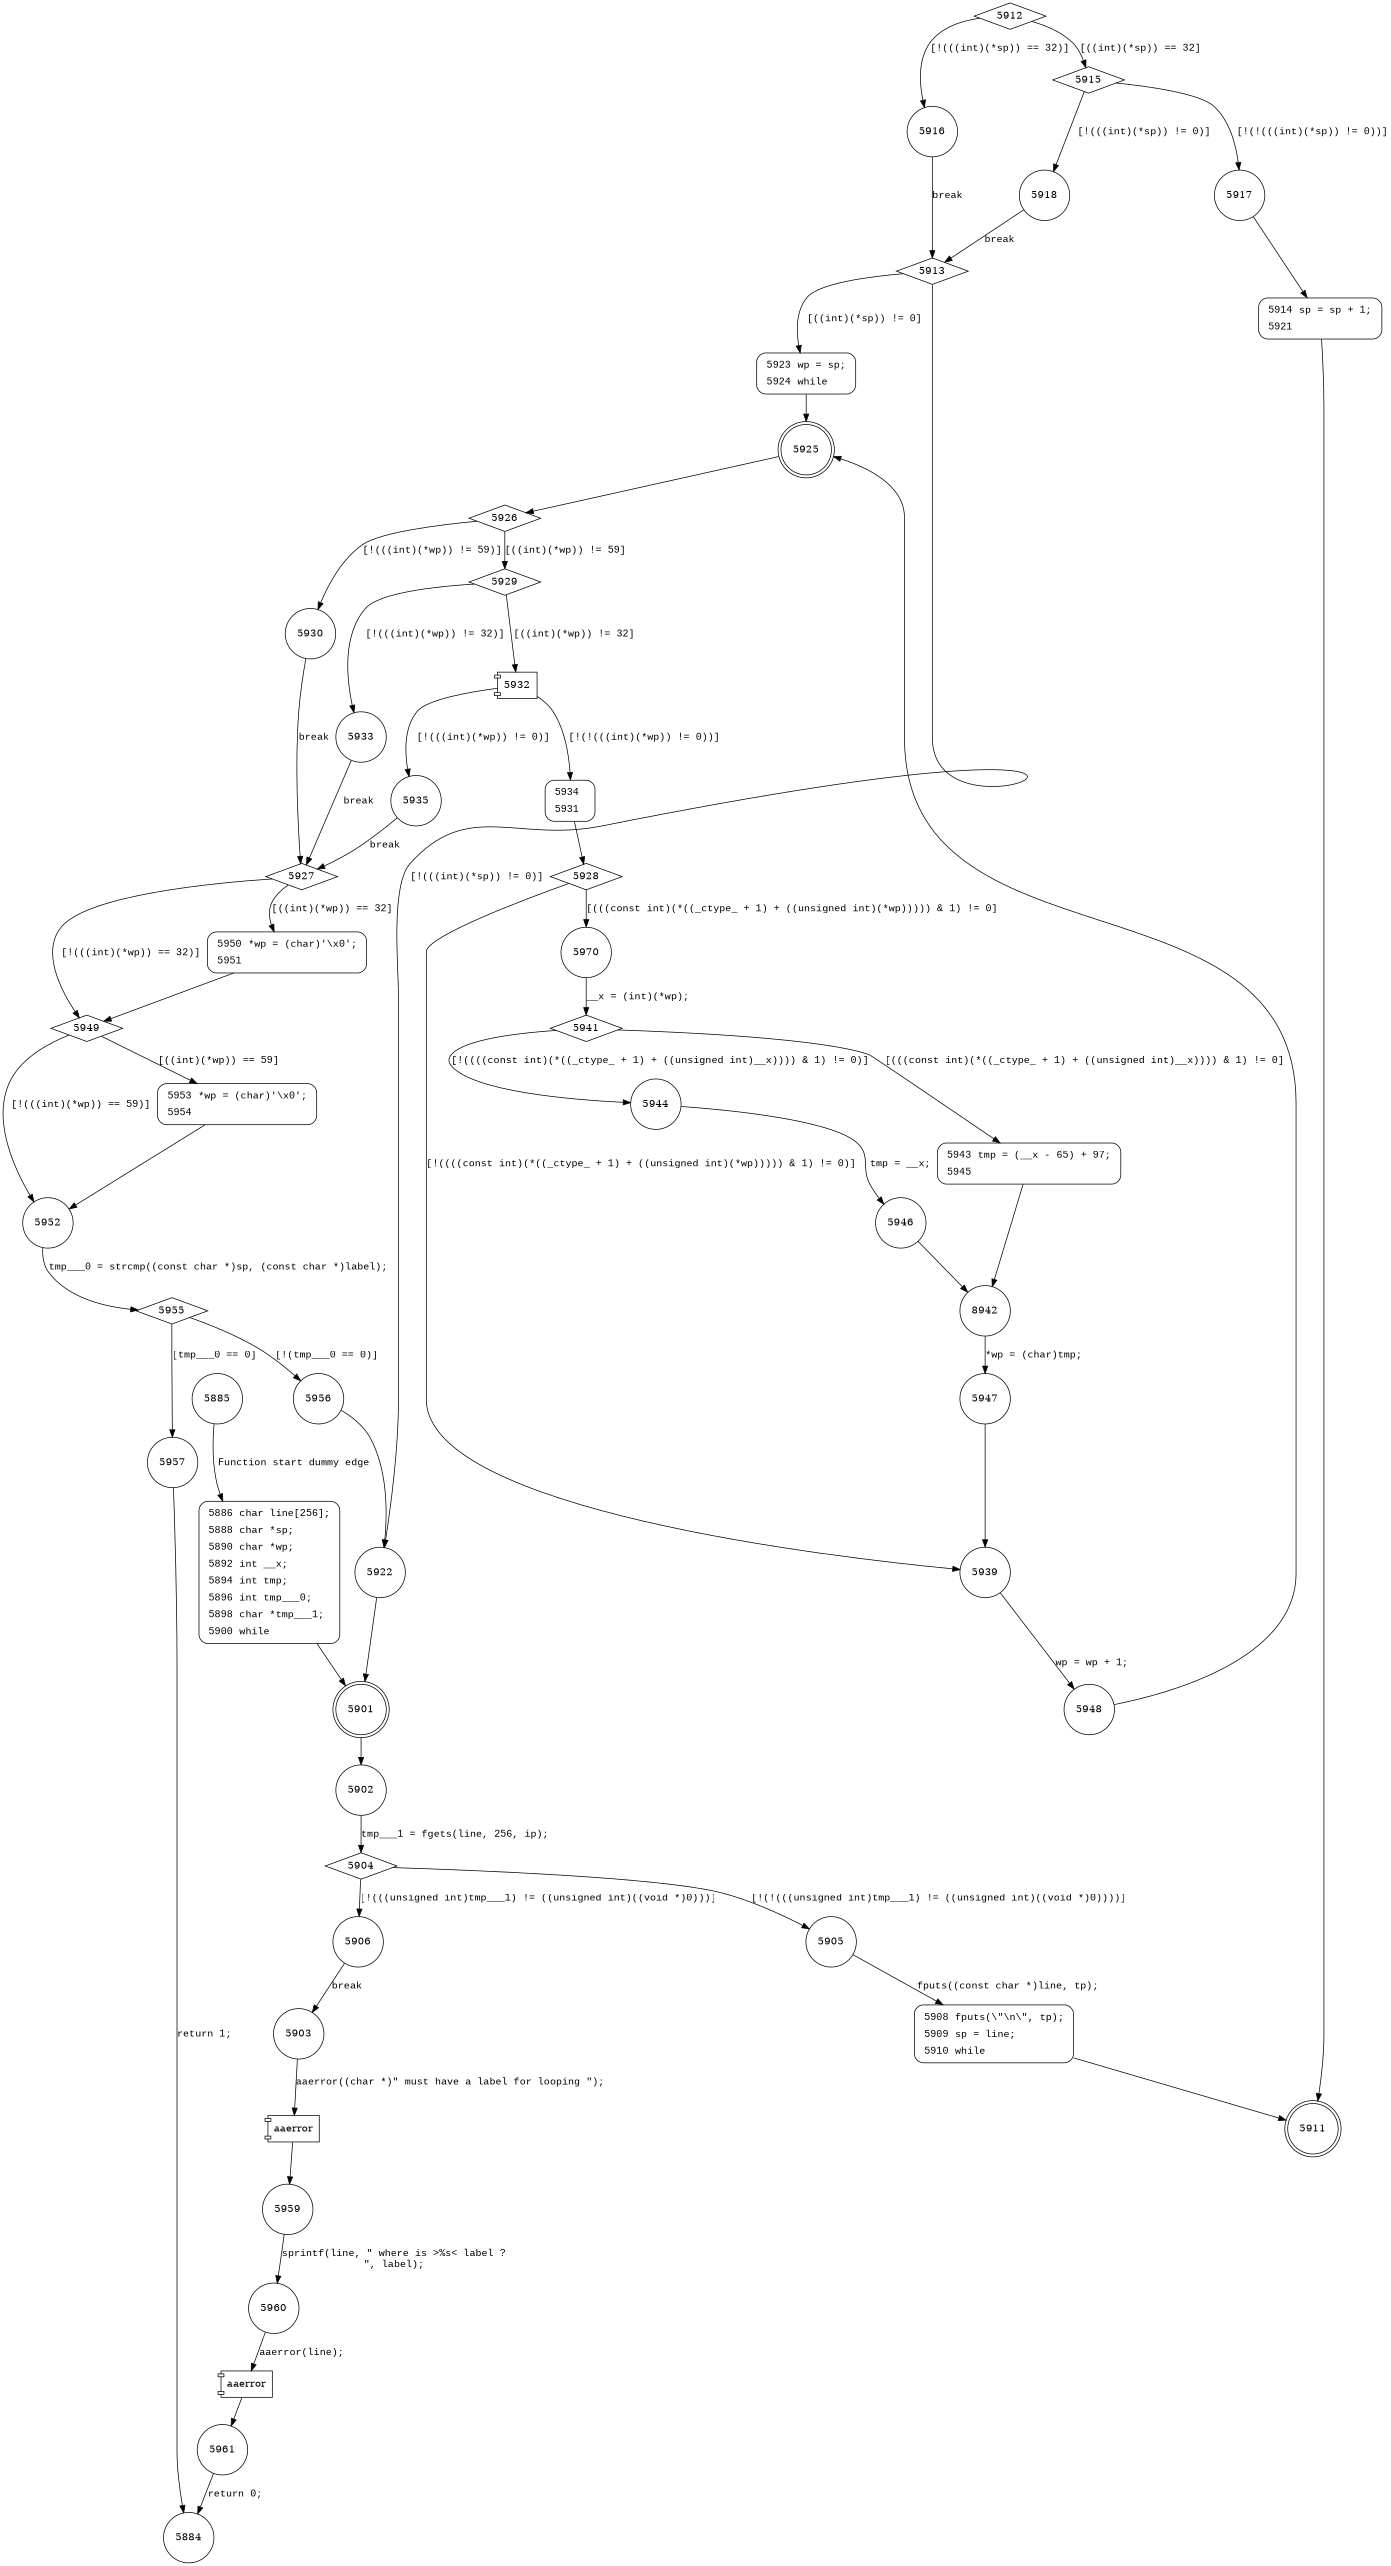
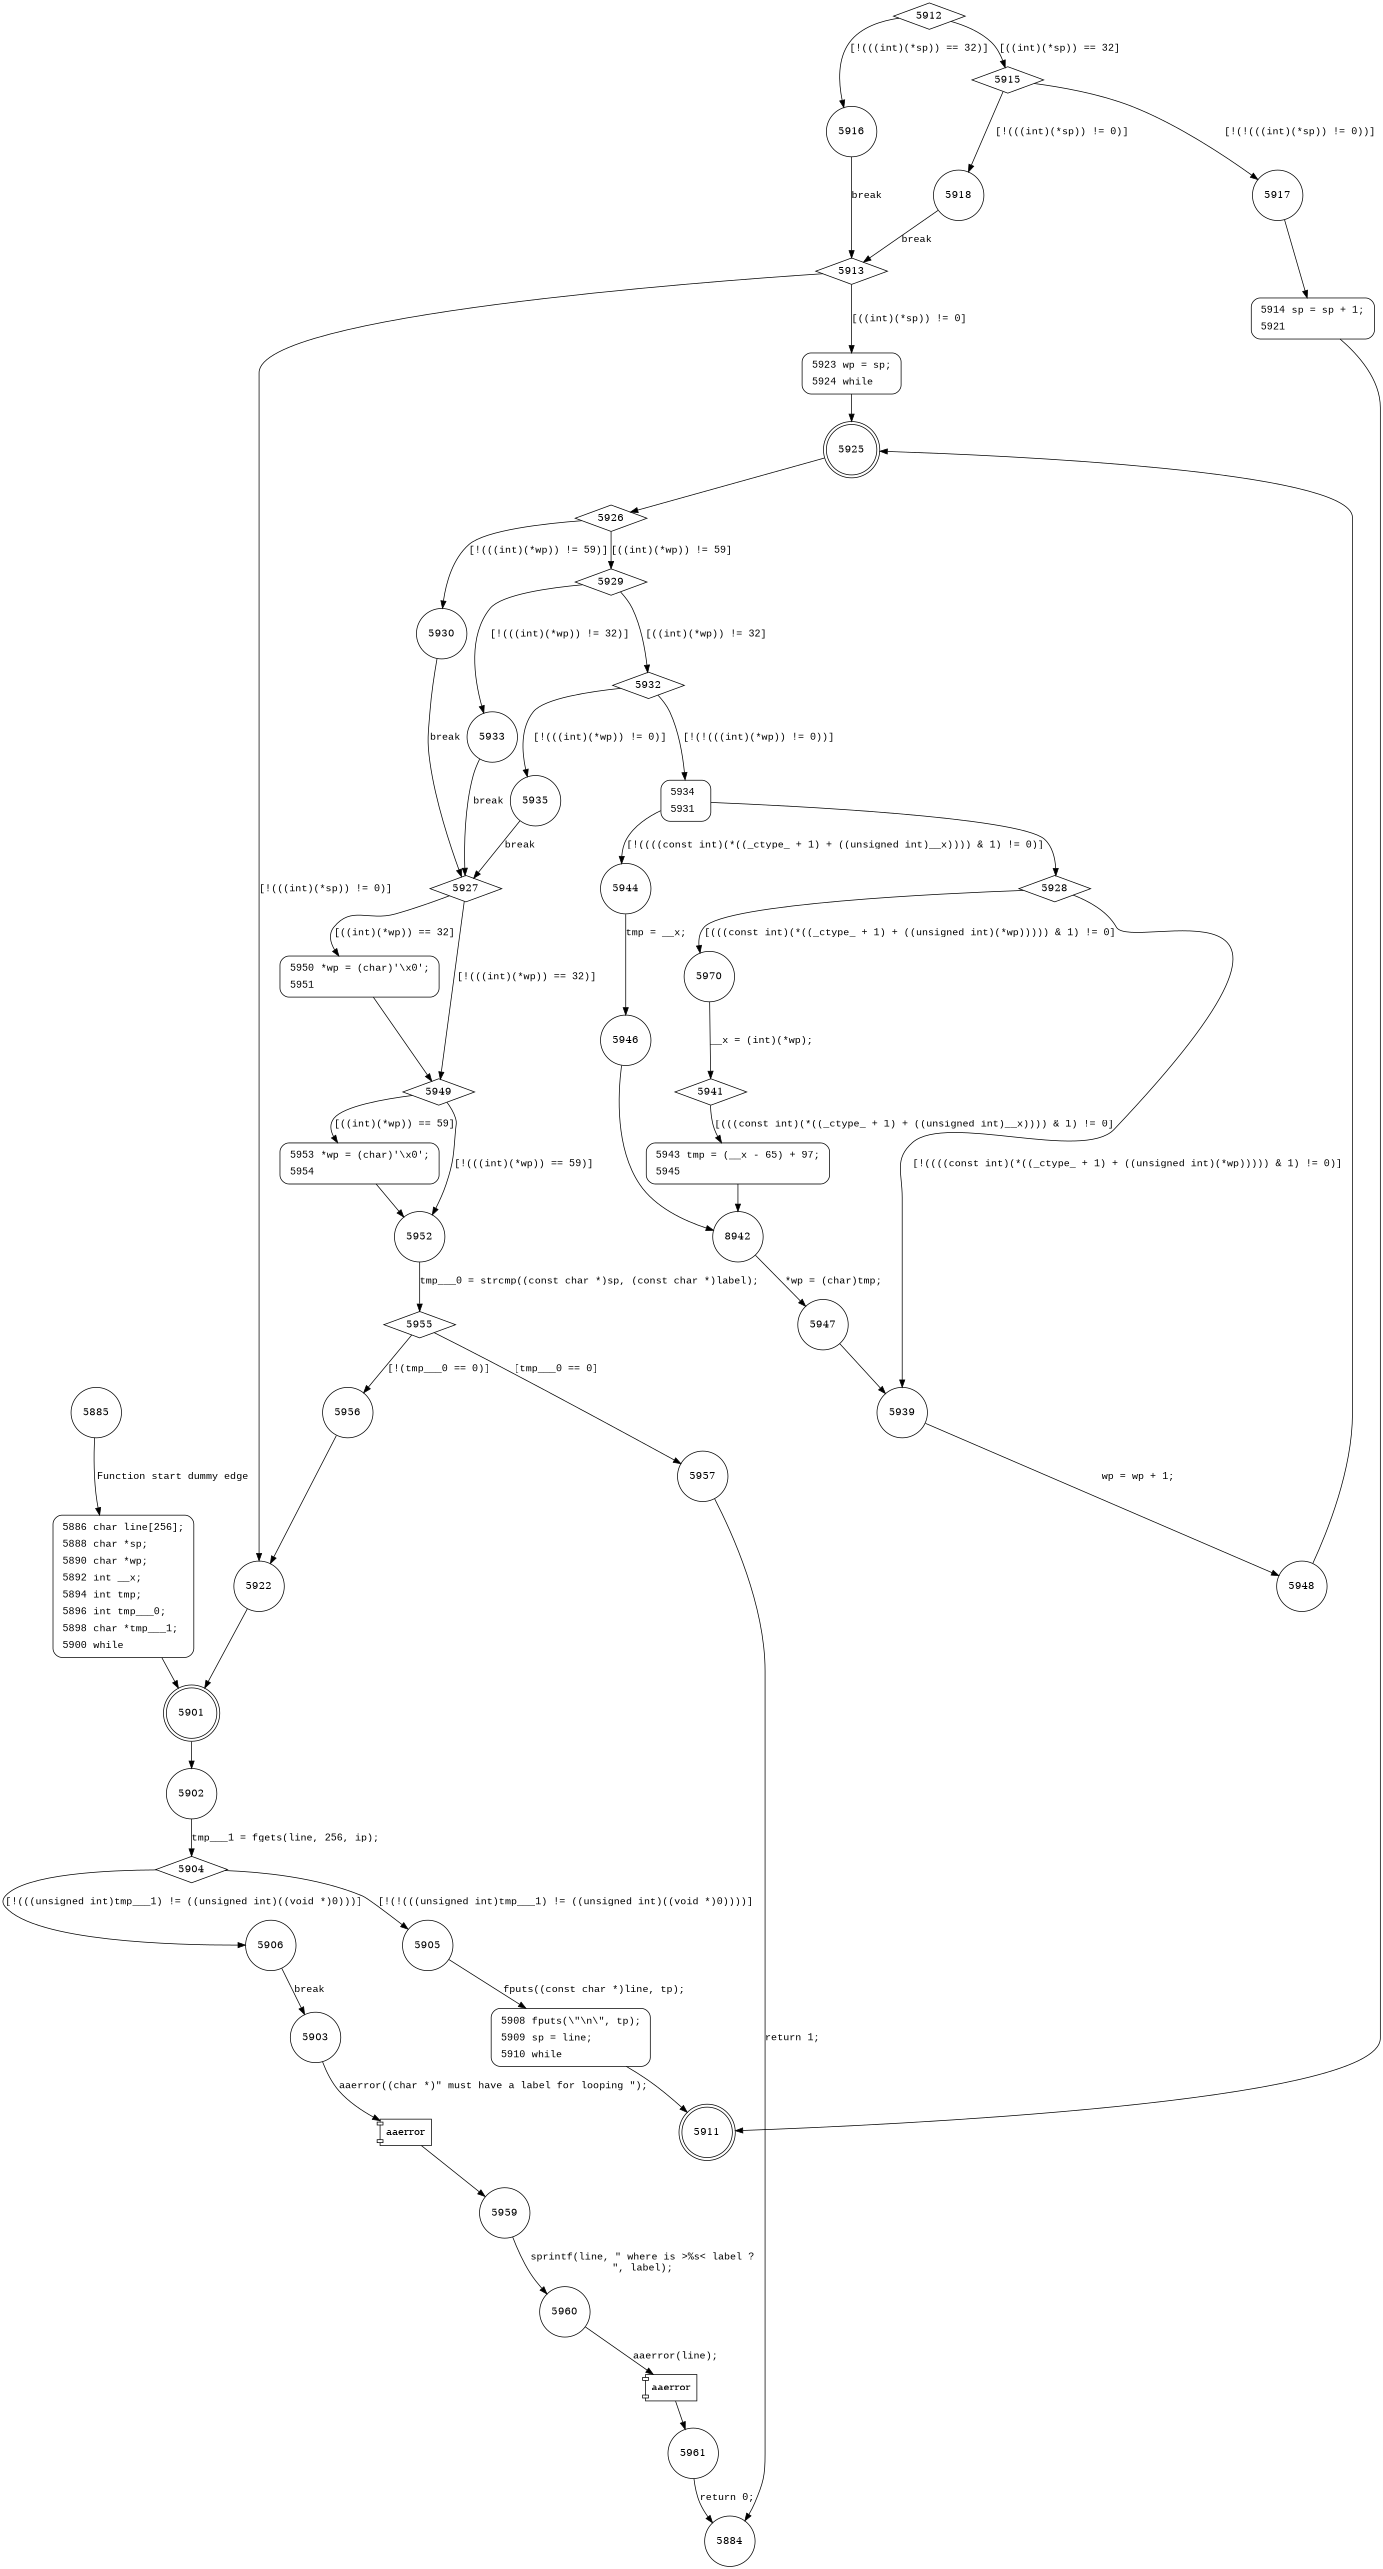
(517, 685) -> (648, 685)
(476, 1080) -> (635, 828)
